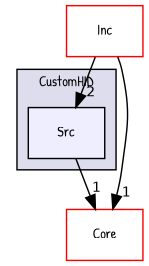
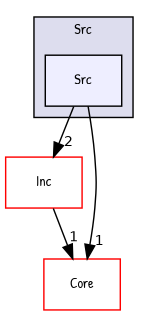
(87, 78) -> (66, 126)
(67, 83) -> (84, 30)
